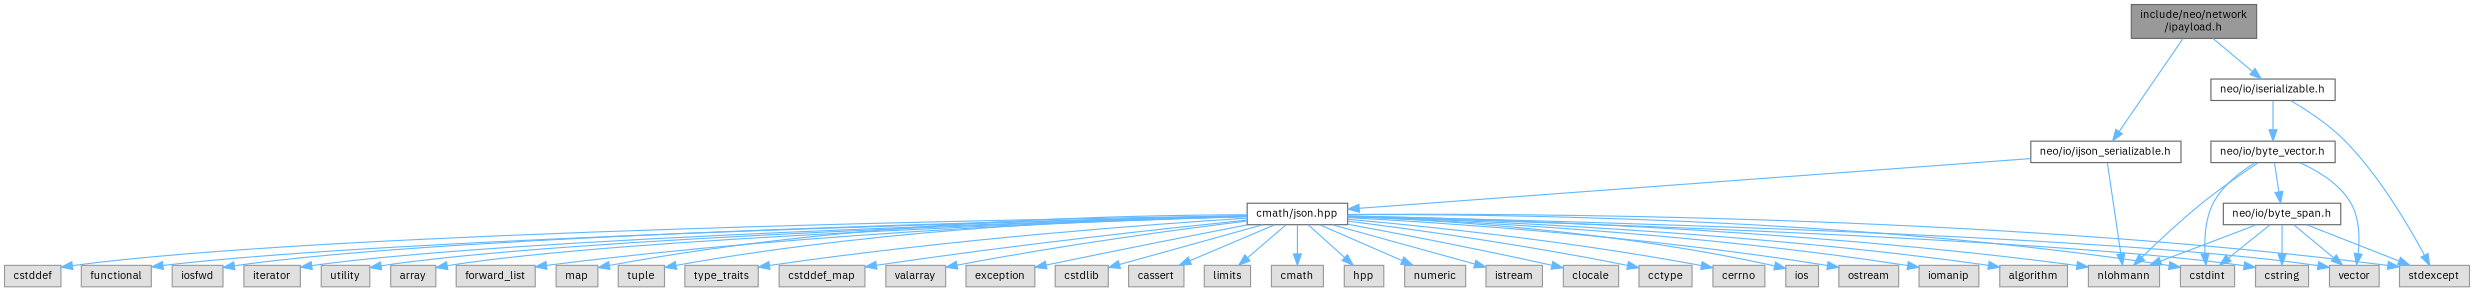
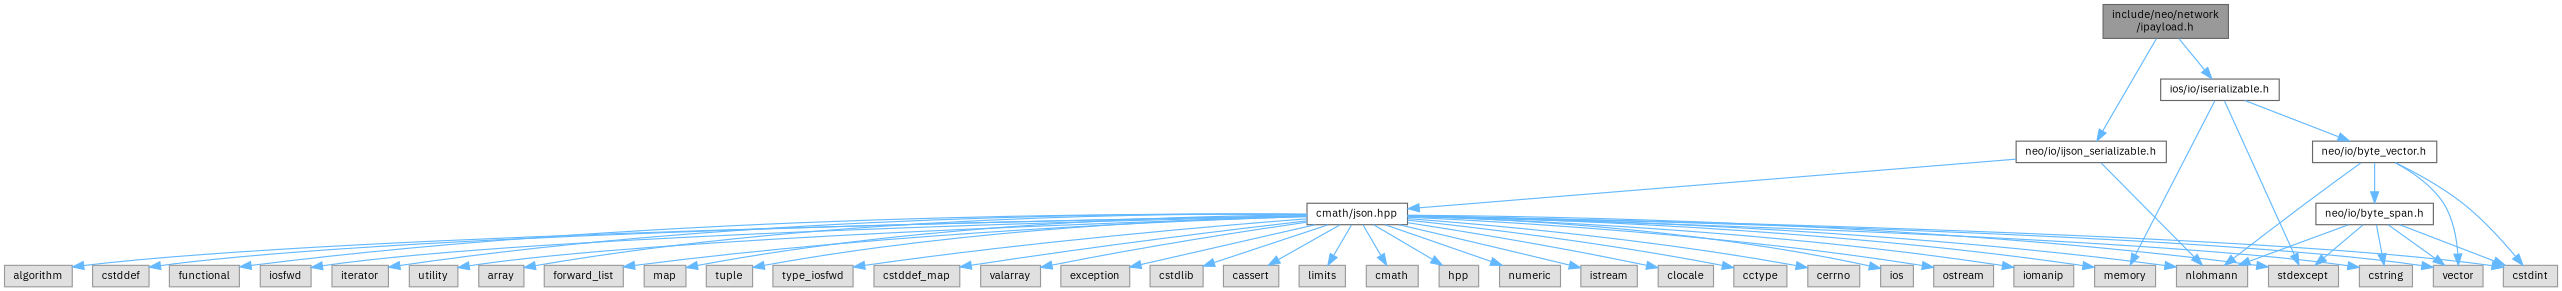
(2273, 90) -> (2220, 90)
(722, 276) -> (813, 276)
none -> (2125, 276)
